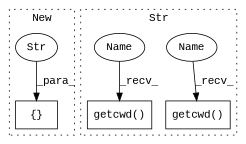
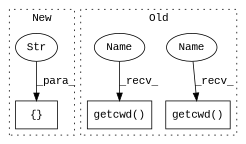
(159, 18) -> (159, 18)
